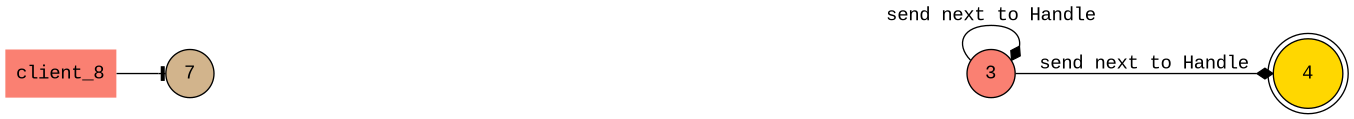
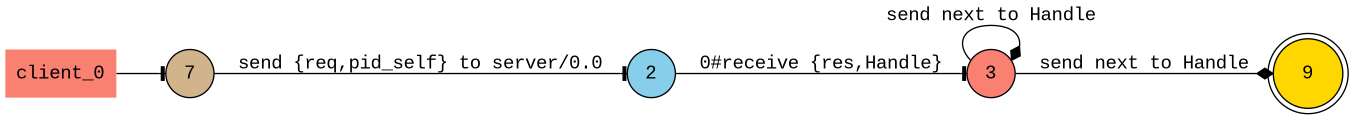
(61, 74) -> (61, 74)
none -> (651, 74)
(1308, 74) -> (1308, 74)
